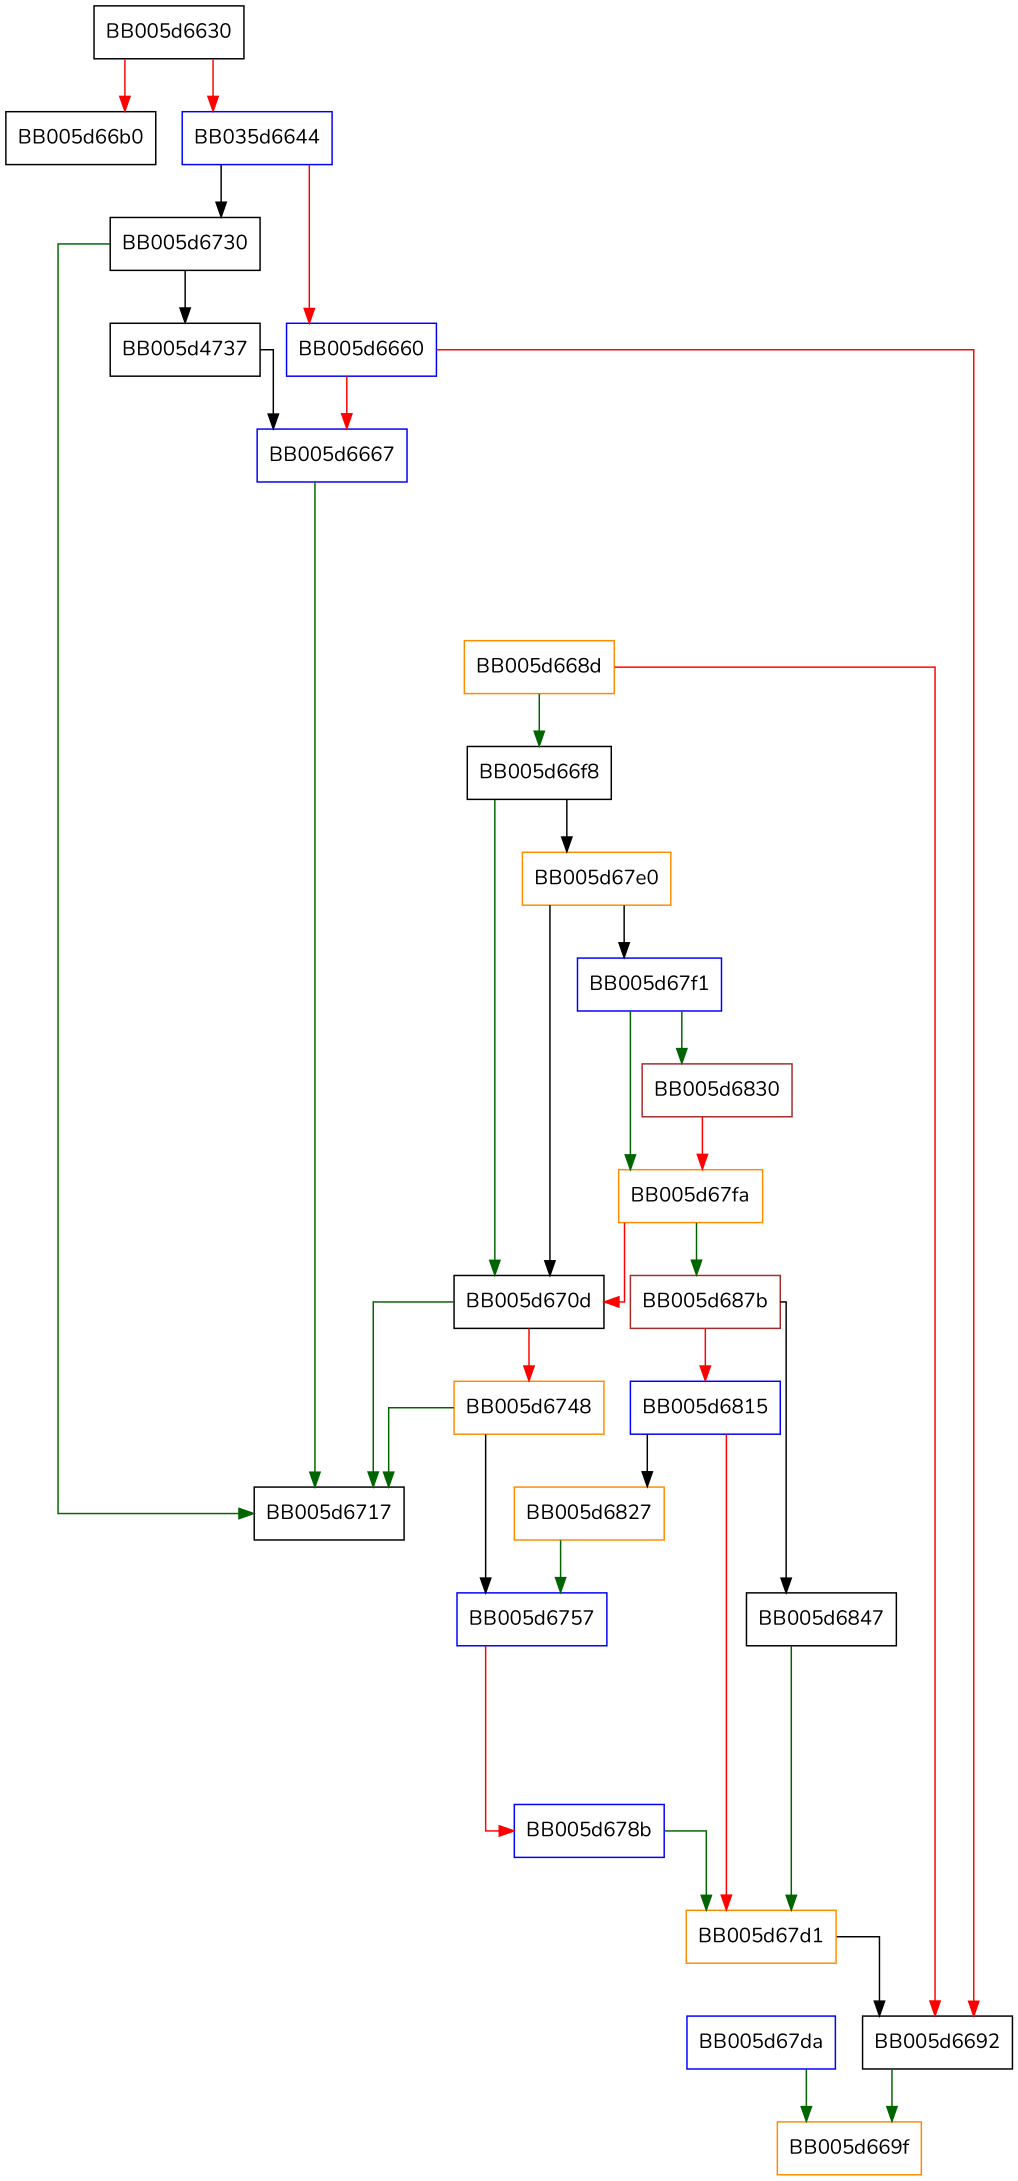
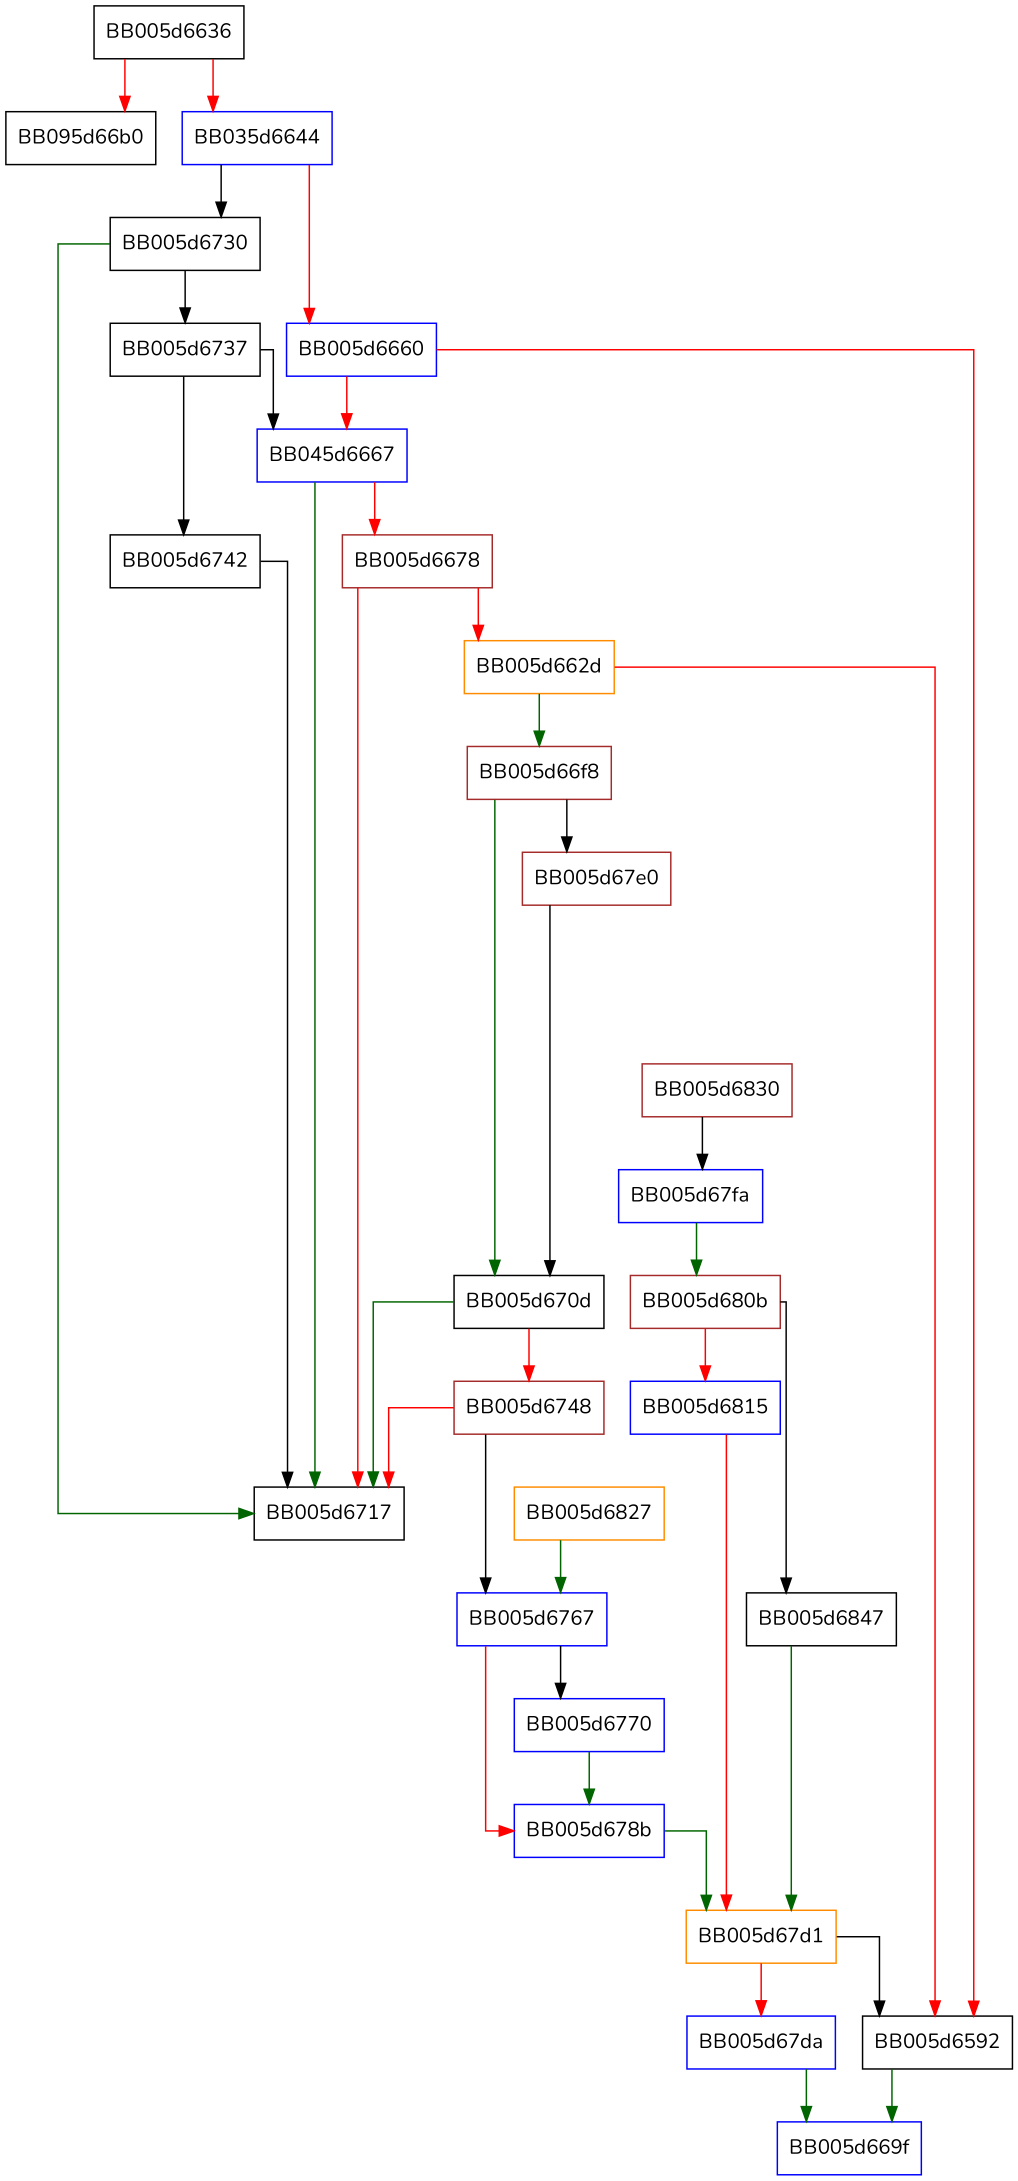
(169, 32) -> (169, 32)
(81, 138) -> (81, 138)
(185, 350) -> (185, 350)
(332, 456) -> (332, 456)
none -> (185, 561)
none -> (417, 561)
(539, 667) -> (539, 667)
(539, 773) -> (539, 773)
(597, 879) -> (597, 879)
(649, 985) -> none
(702, 1136) -> (702, 1136)
(691, 1196) -> (691, 1196)
(625, 1265) -> none
(705, 1302) -> (705, 1302)
(389, 1408) -> (389, 1408)
(529, 1408) -> (529, 1408)
(647, 1453) -> none
(532, 1619) -> (532, 1619)
none -> (589, 1725)
none -> (761, 1982)
(938, 2043) -> (938, 2043)
(849, 2148) -> (849, 2148)
